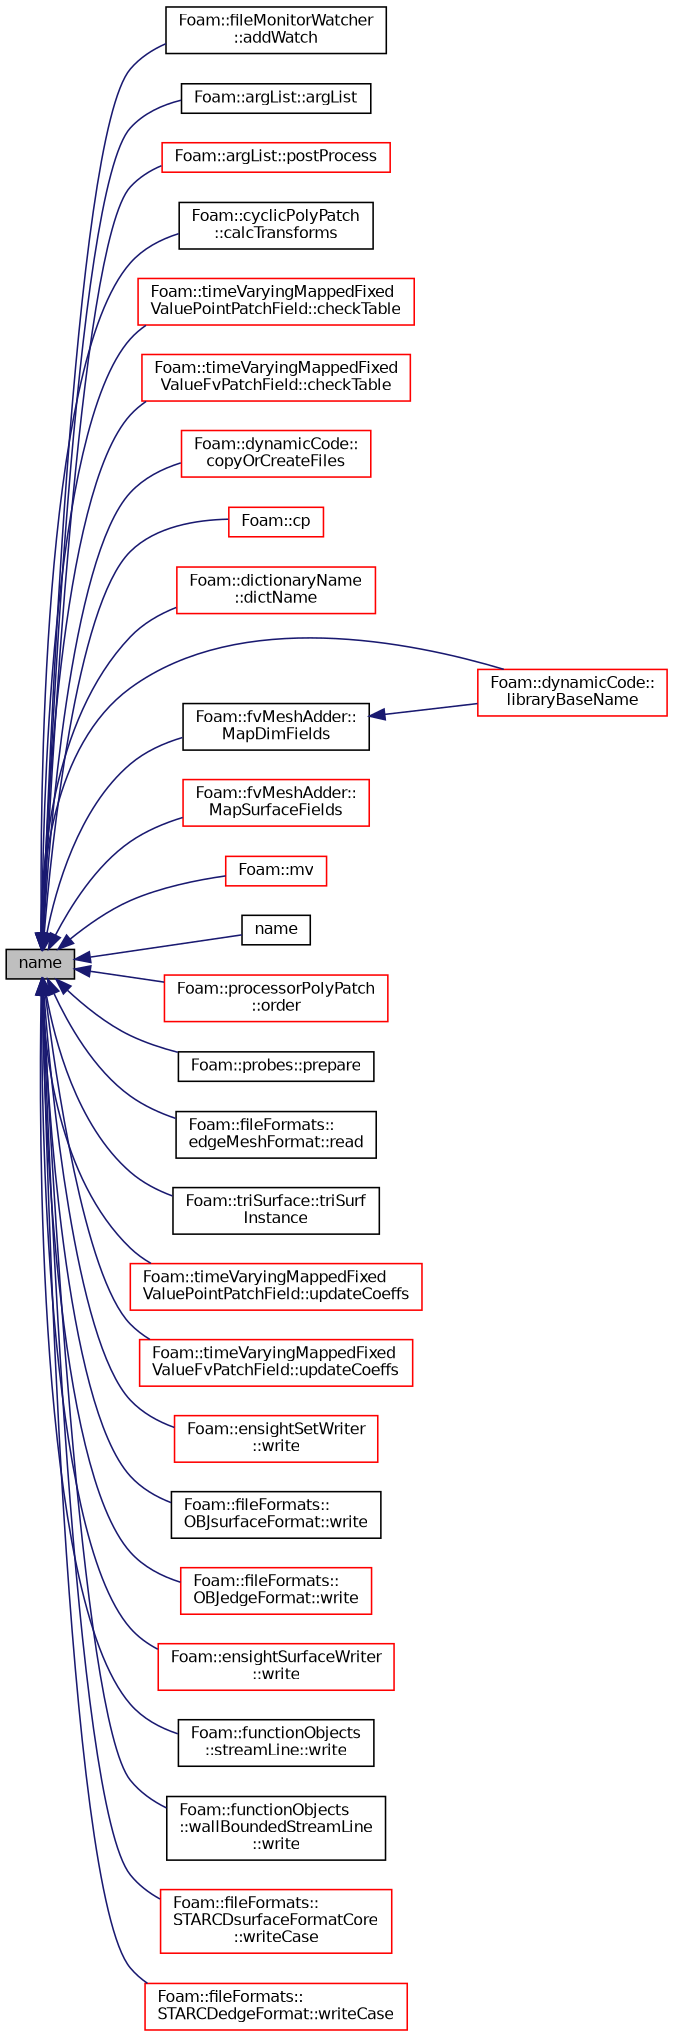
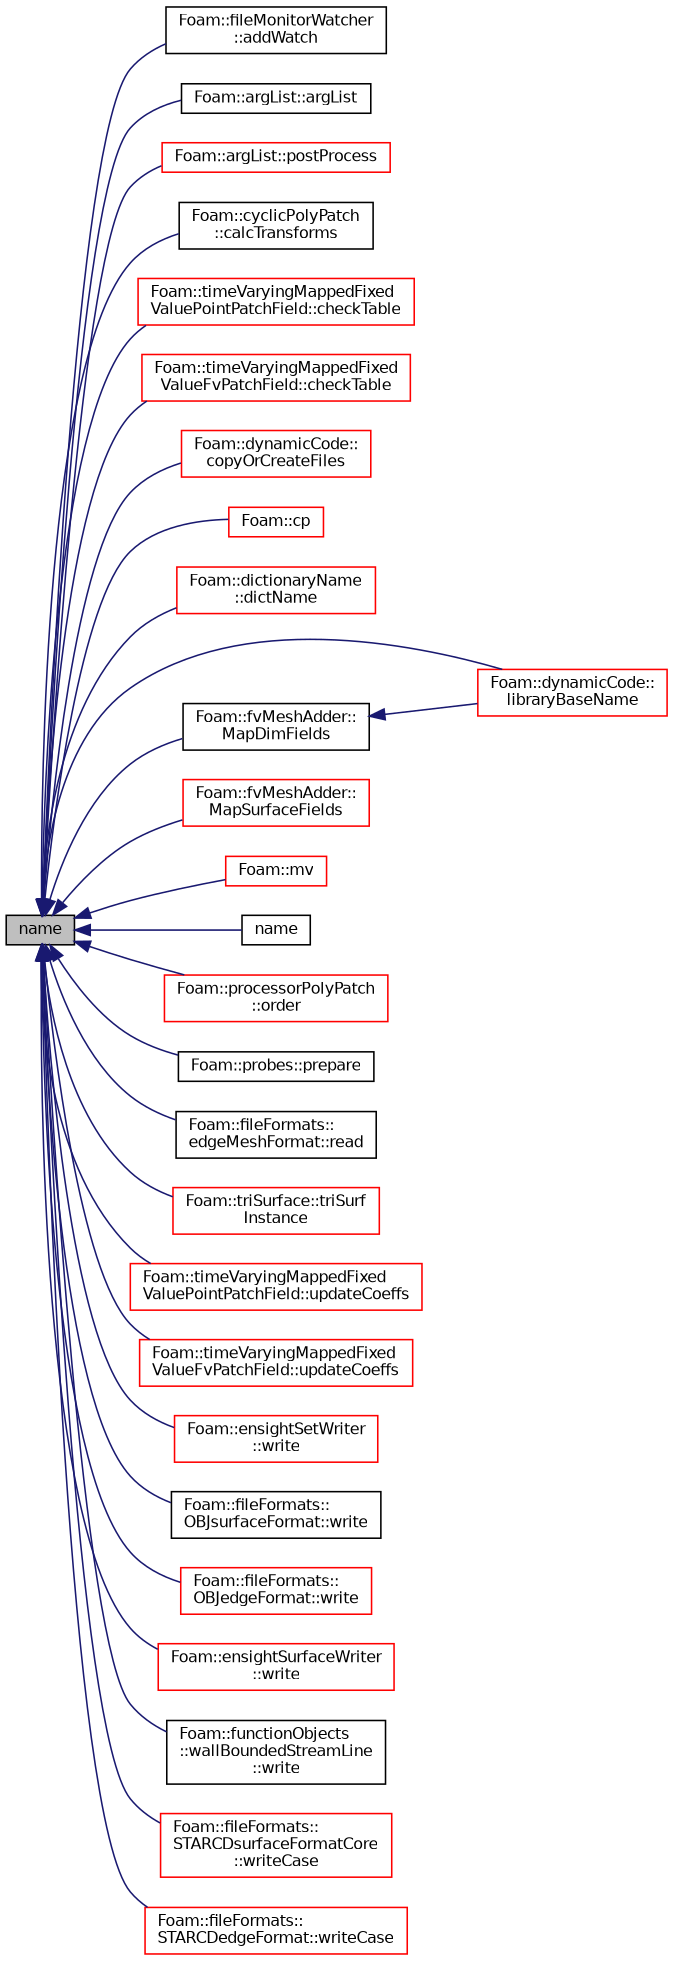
(276, 1211) -> (276, 1211)
(276, 1743) -> none
